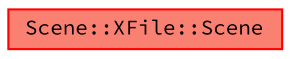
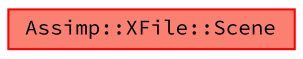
(145, 29) -> (152, 29)
